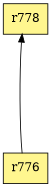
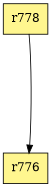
(20, 98) -> (31, 89)
